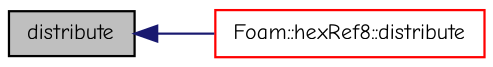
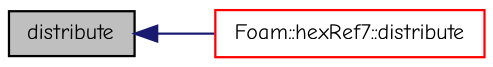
(350, 34) -> (350, 34)
